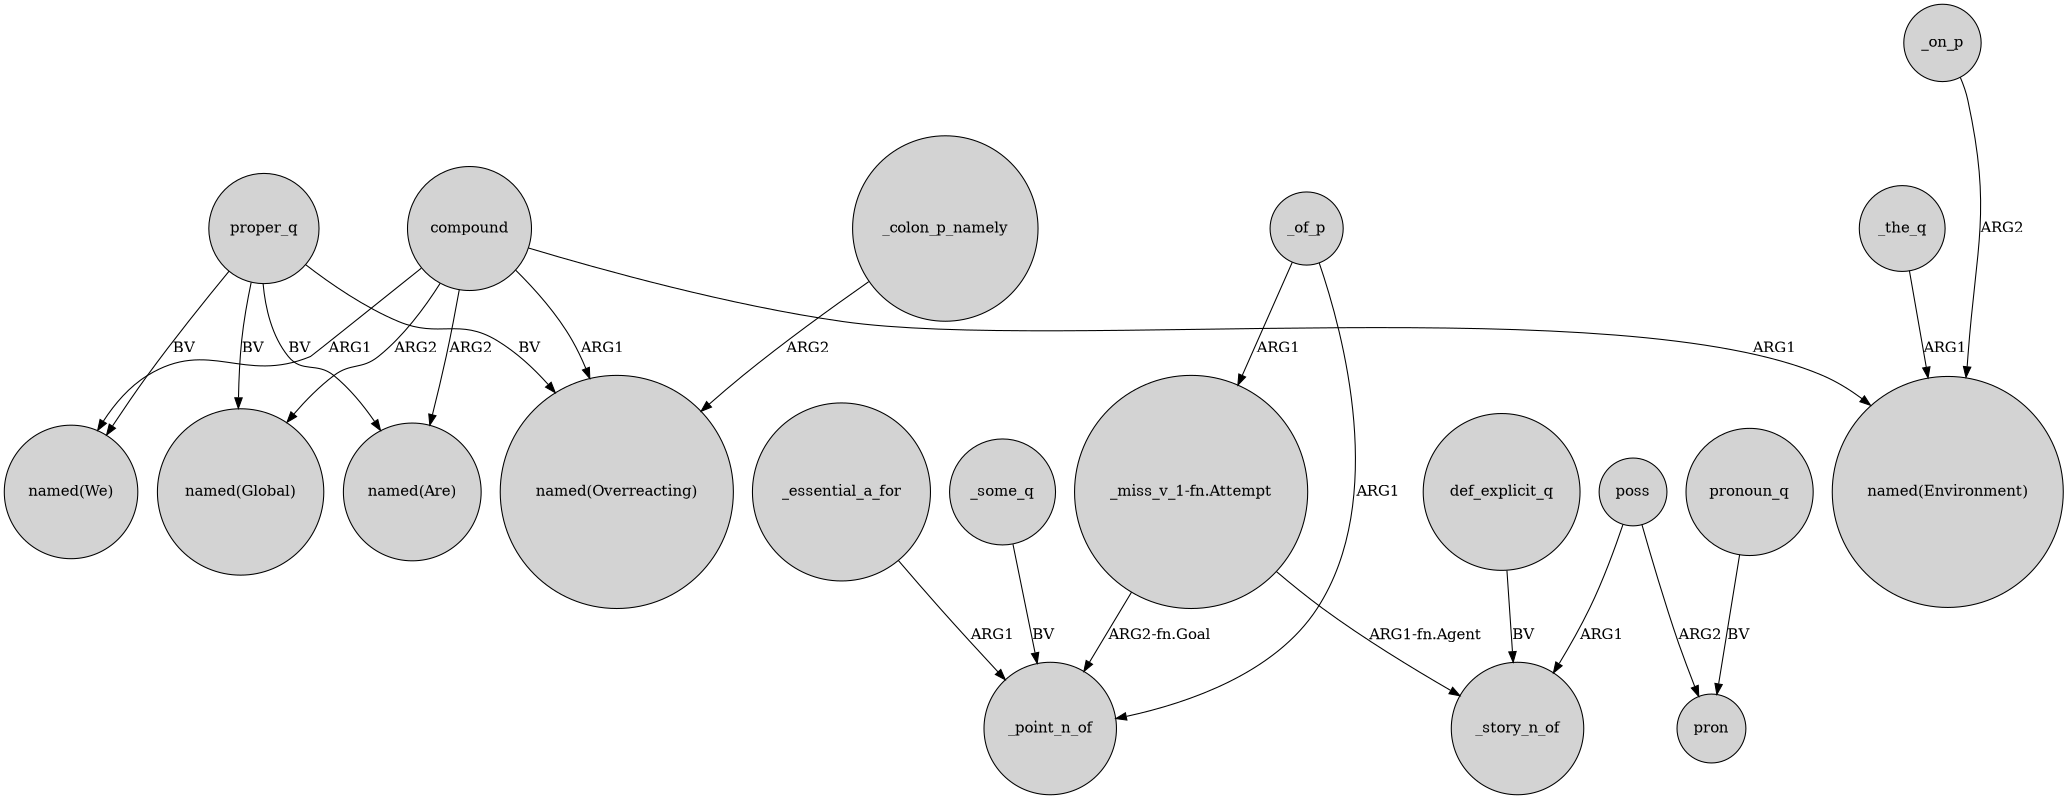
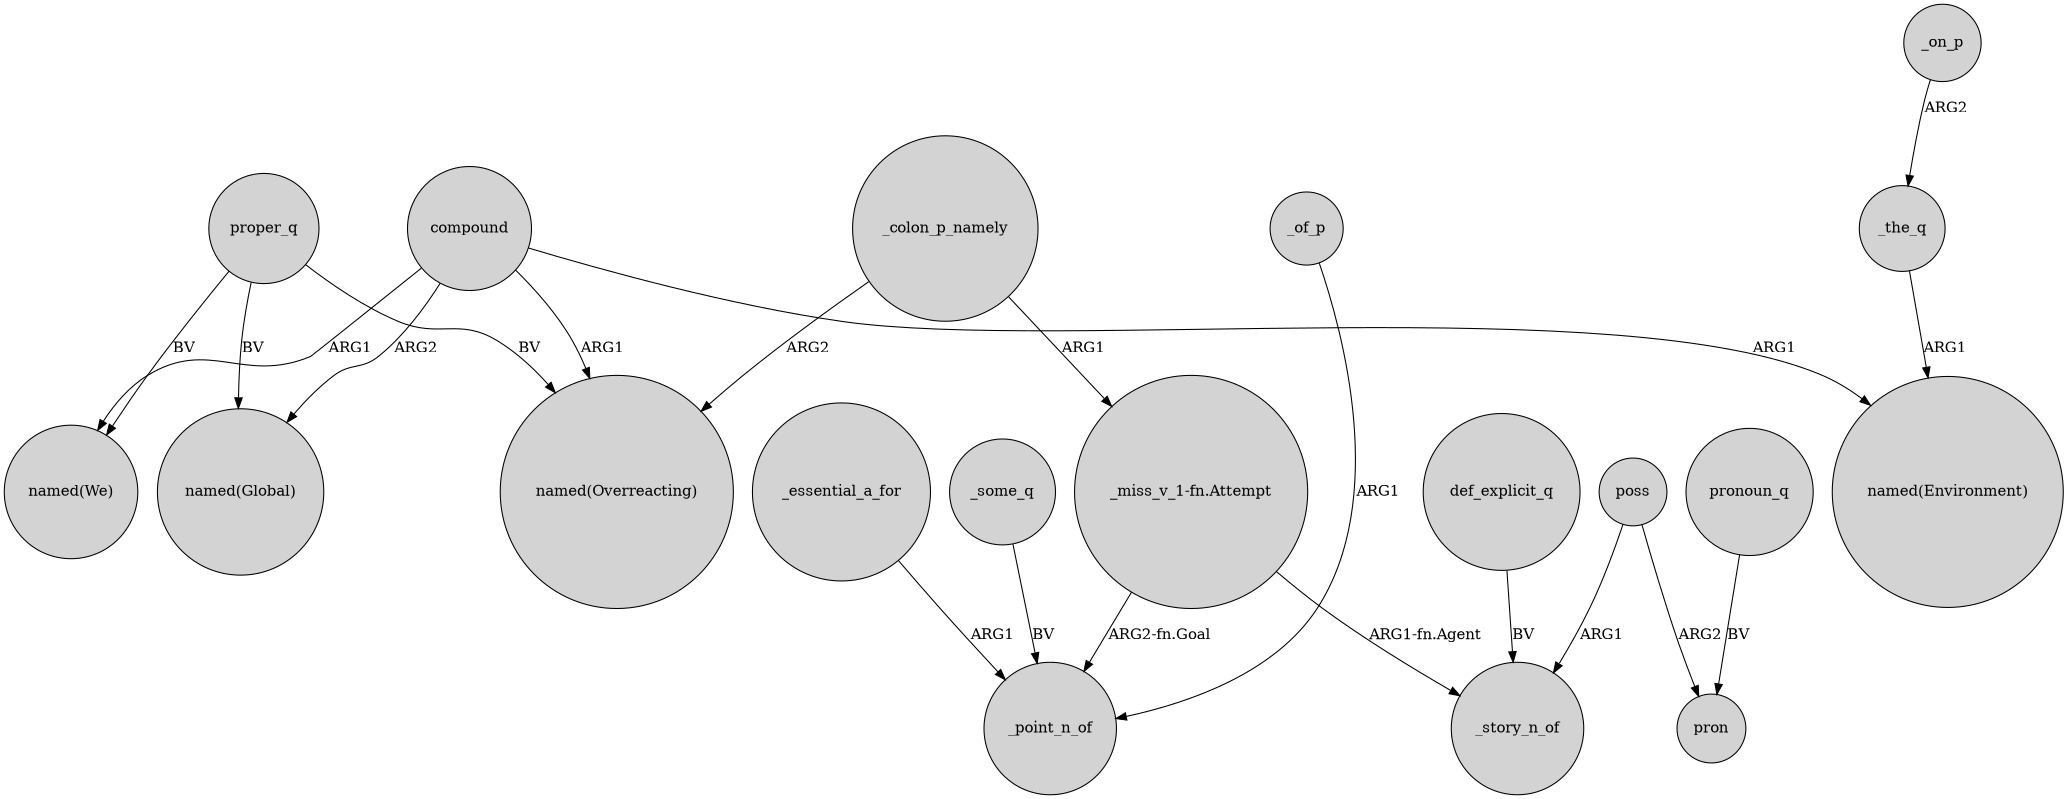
(1980, 221) -> (1919, 127)
(1267, 319) -> (1056, 348)
(412, 492) -> none
